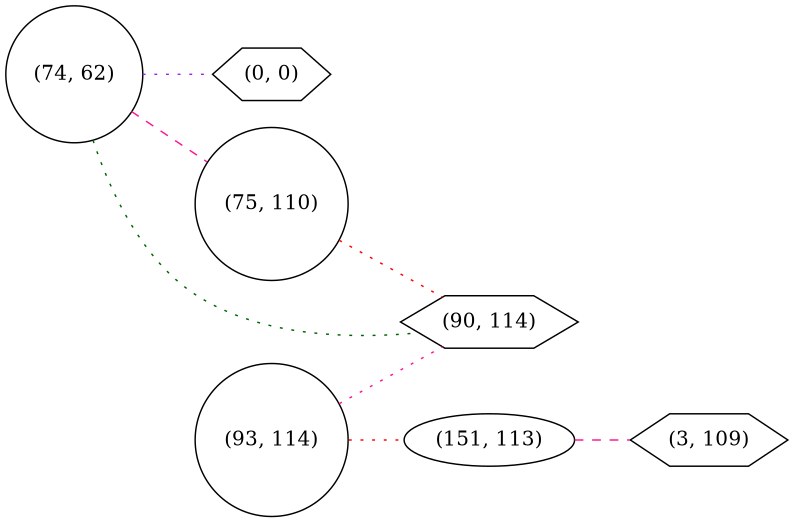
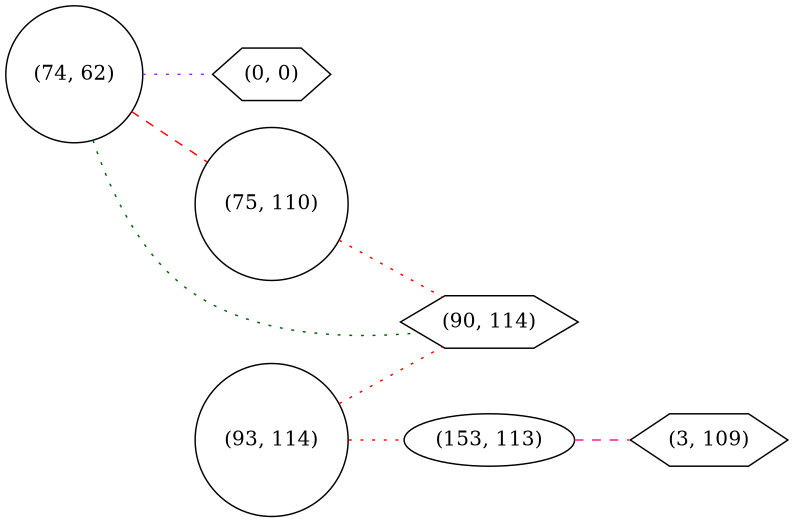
(169, 137) -> (169, 137)
(391, 375) -> (391, 375)
(489, 440) -> (489, 440)
